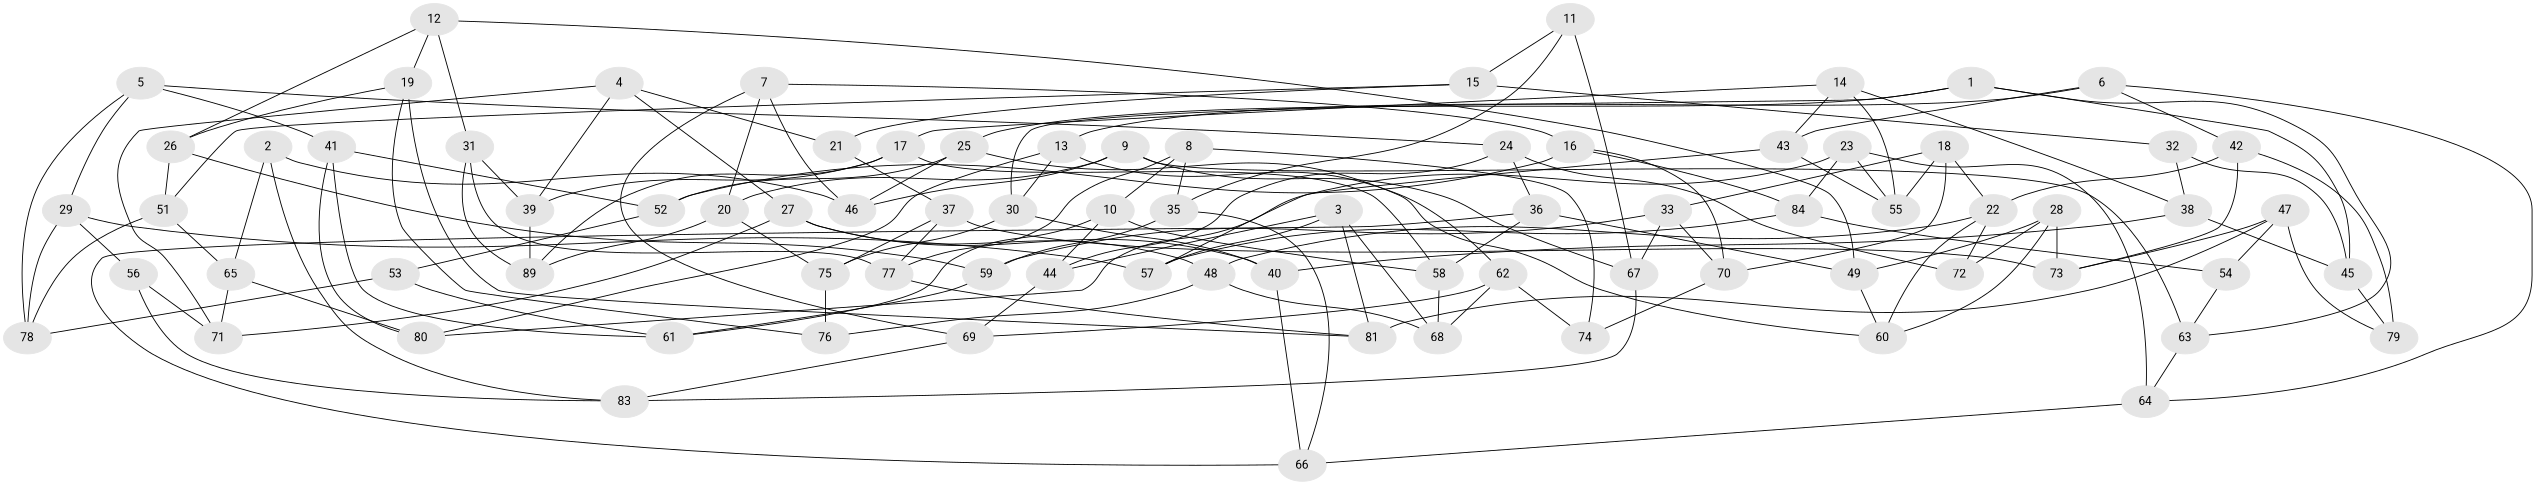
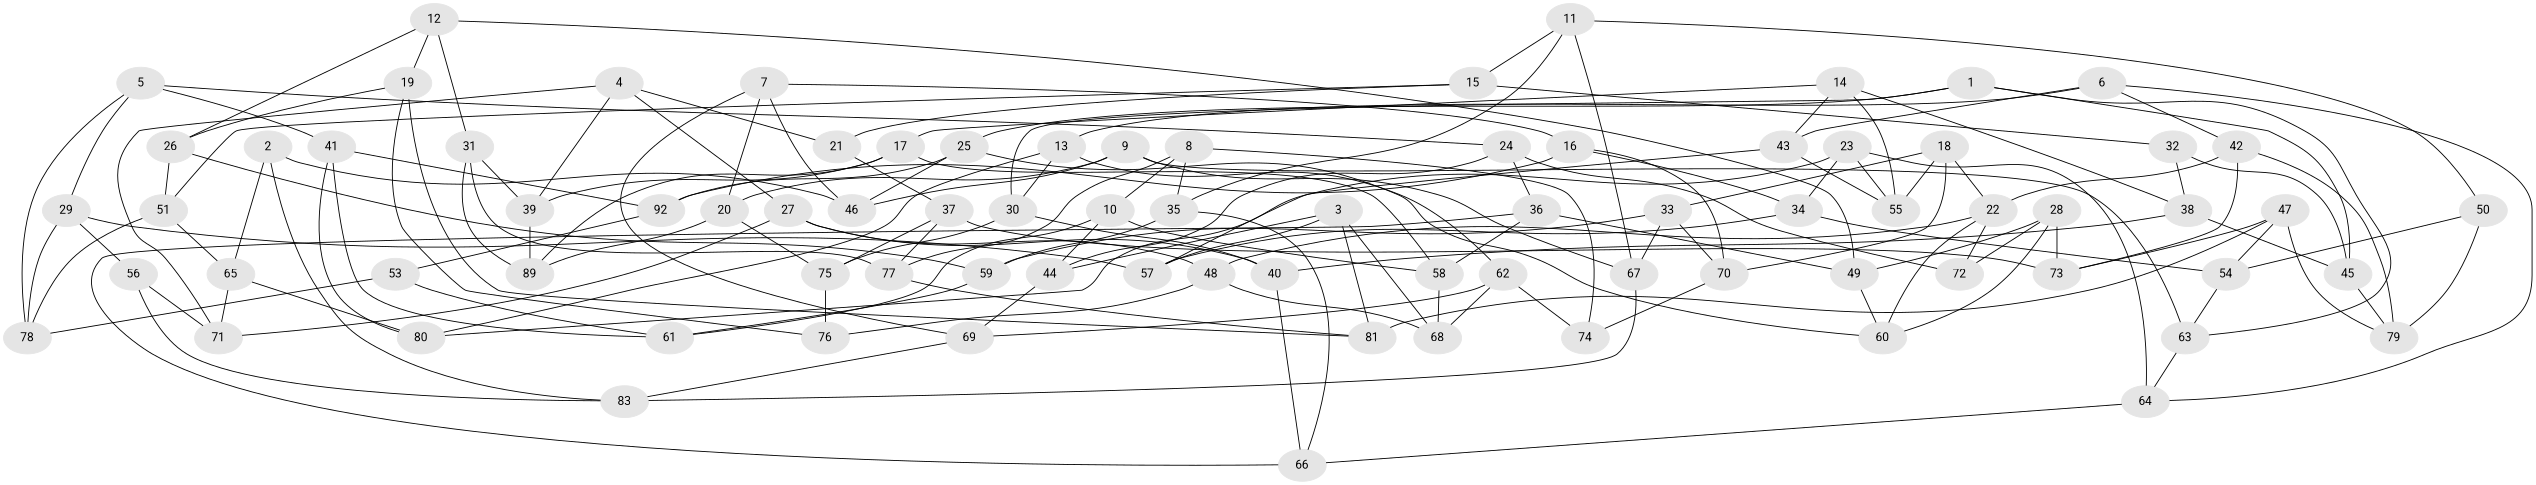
(661, 211) -> (661, 211)
(1799, 211) -> (1799, 211)
none -> (2483, 211)
